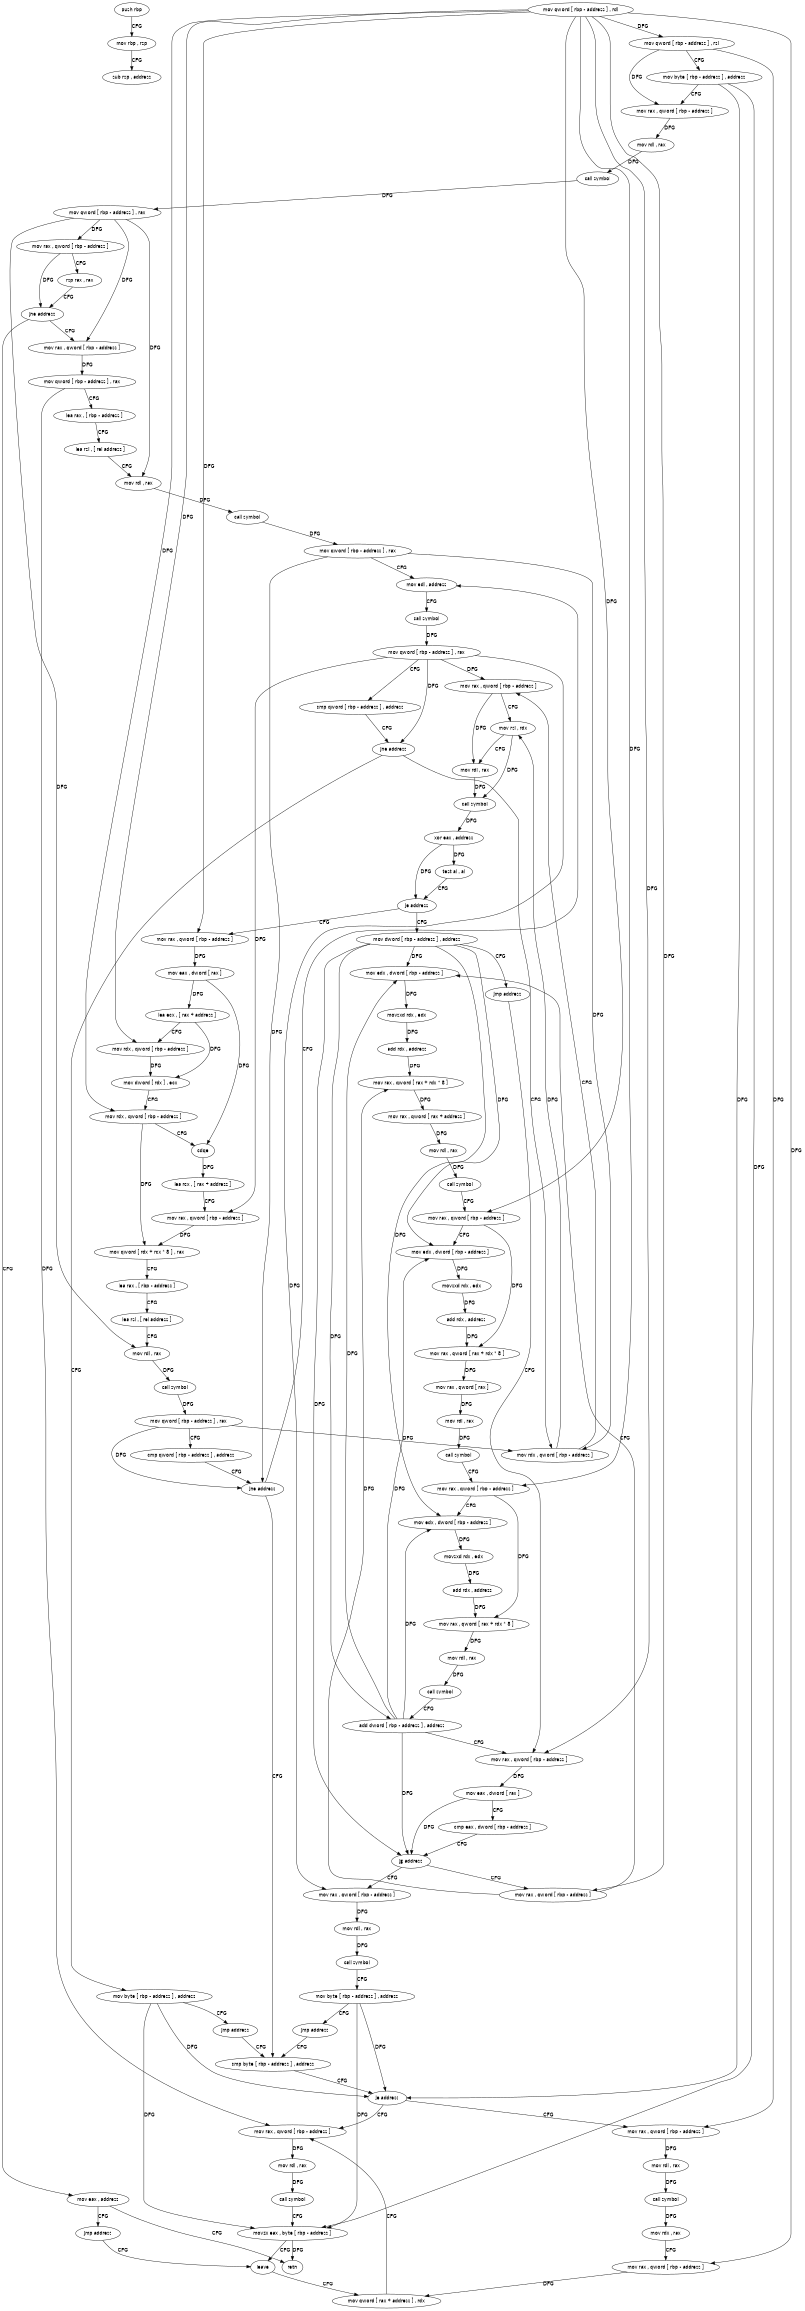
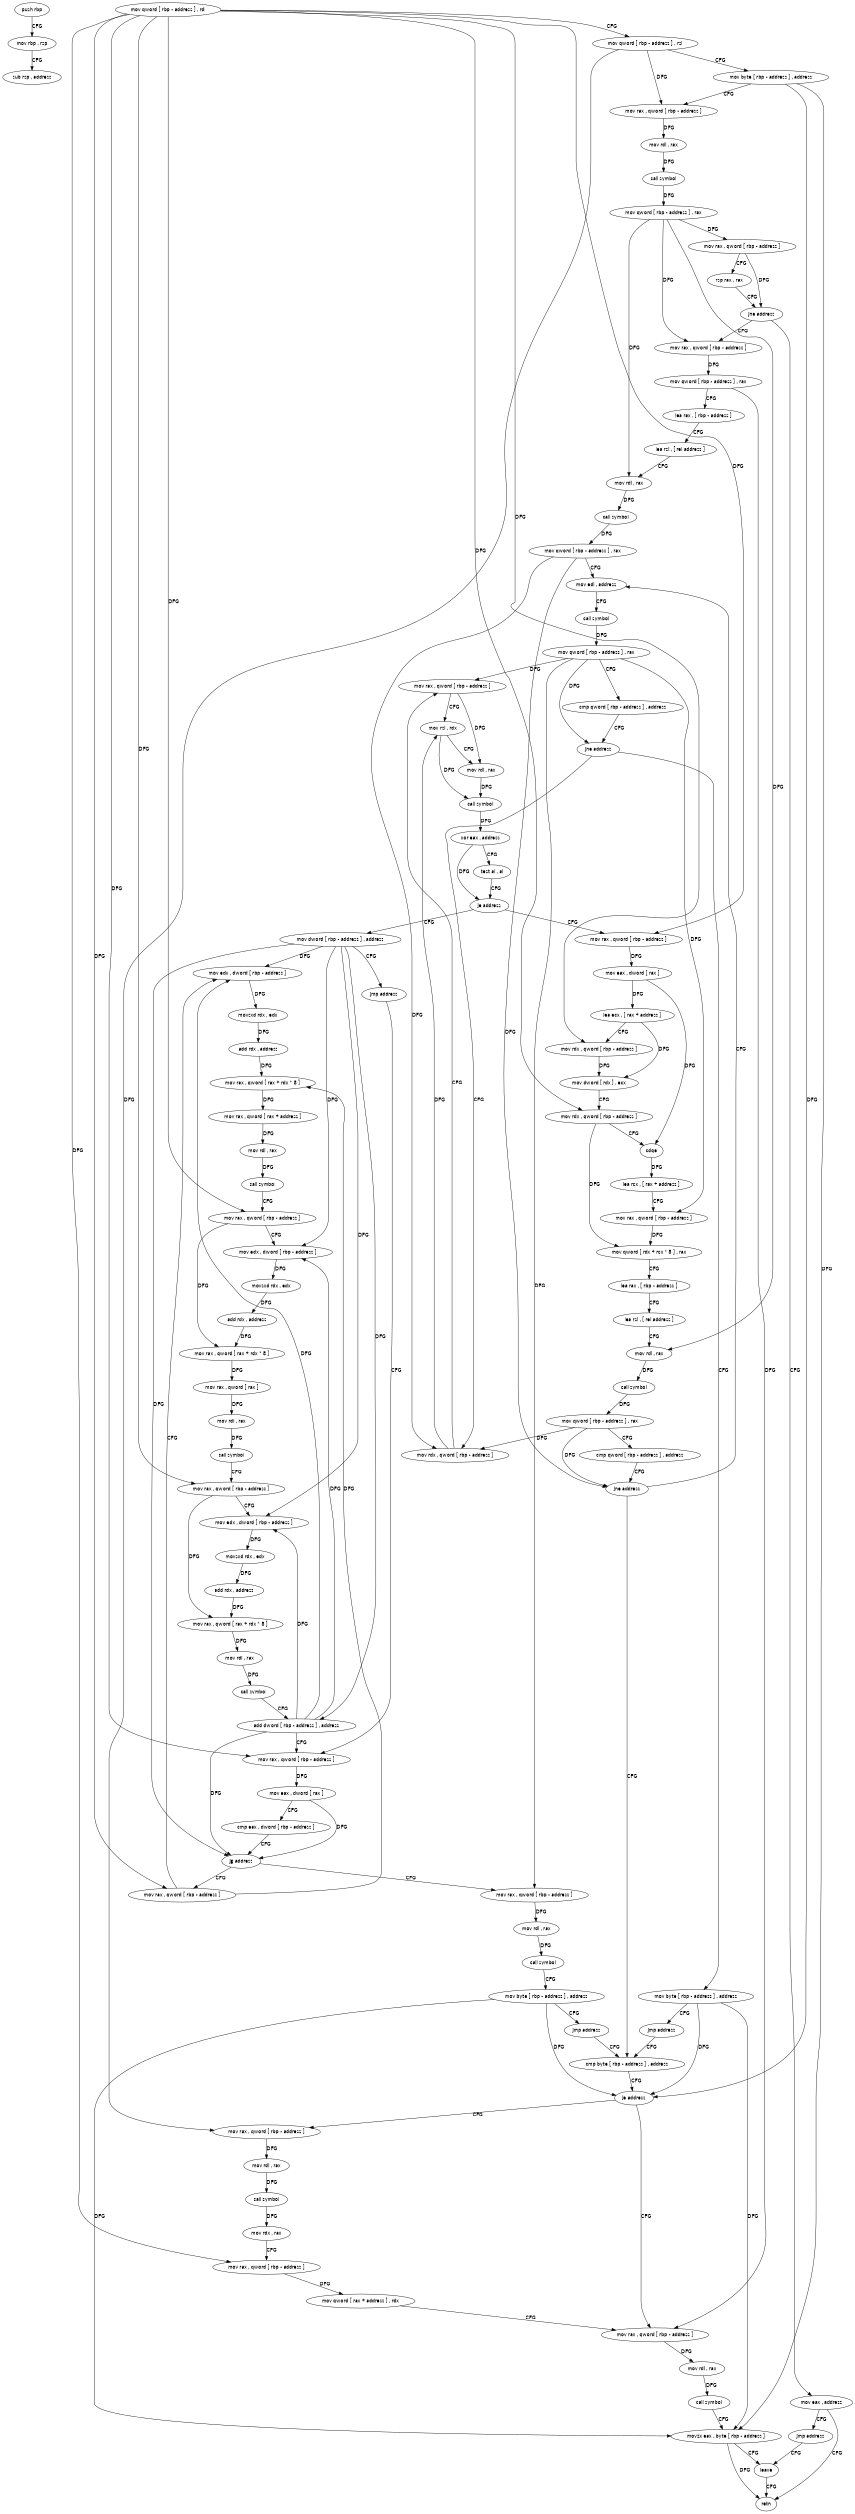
(643, 27) -> (612, 27)
(459, 855) -> (492, 855)
(313, 2284) -> (766, 2485)
